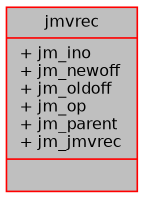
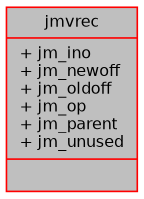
(71, 142) -> (72, 142)
